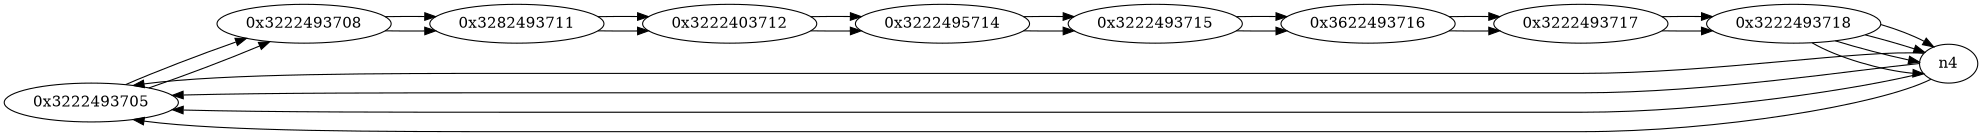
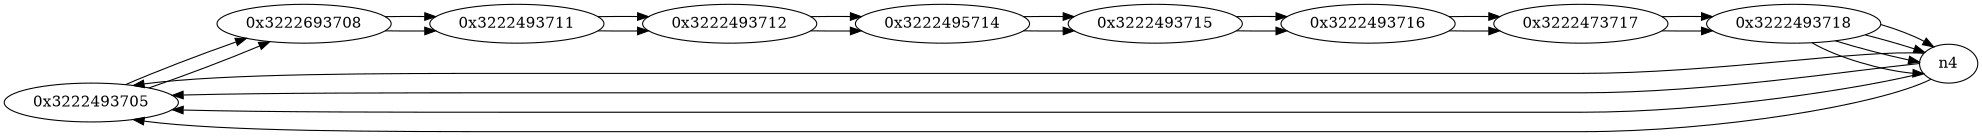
(304, 24) -> (304, 24)
(517, 24) -> (517, 24)
(730, 24) -> (730, 24)
(1368, 24) -> (1368, 24)
(1581, 24) -> (1581, 24)
